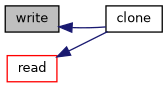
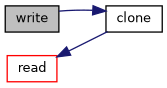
(89, 28) -> (76, 10)
